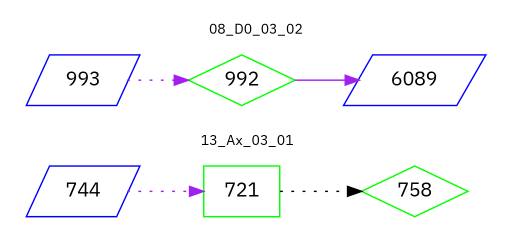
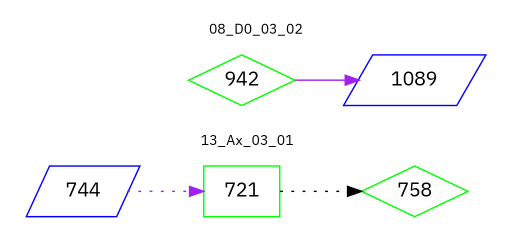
(83, 80) -> none
(242, 80) -> (242, 80)
(415, 80) -> (415, 80)
